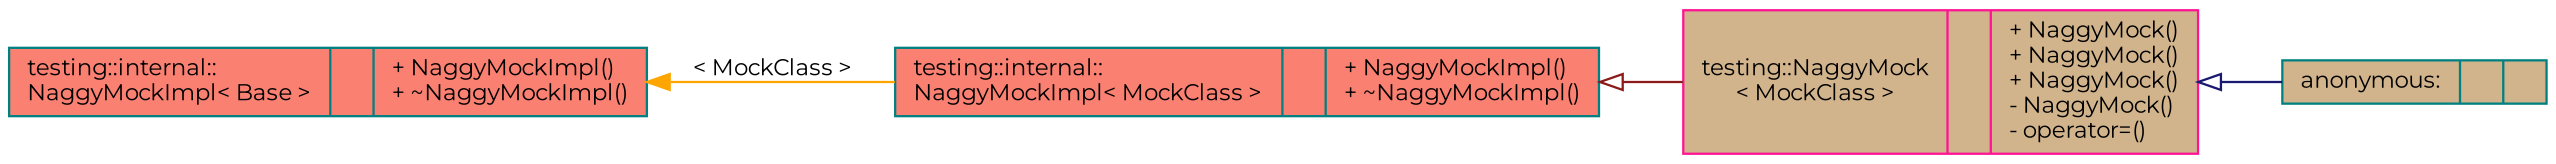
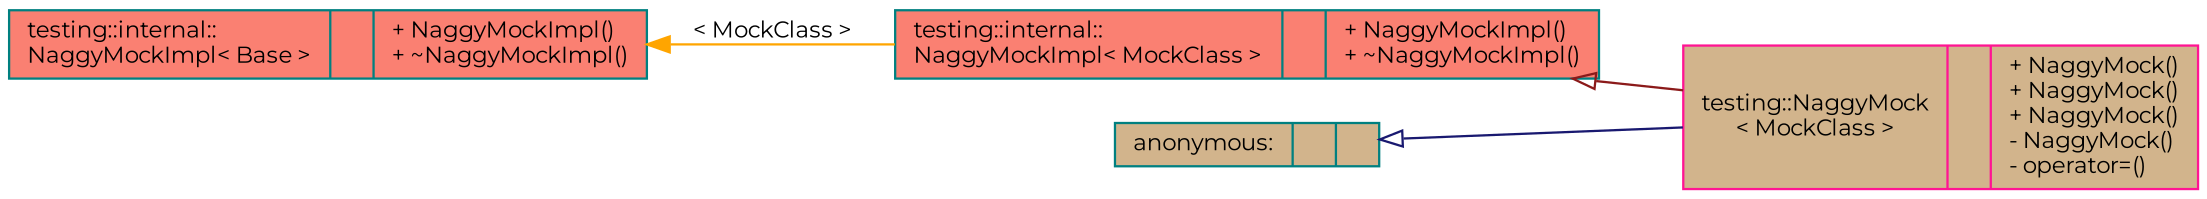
(2252, 82) -> (1543, 133)
